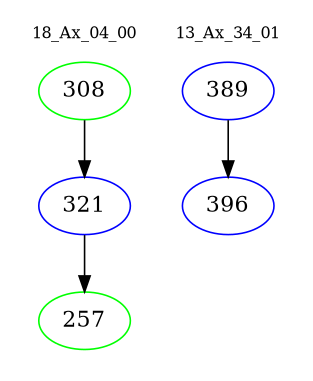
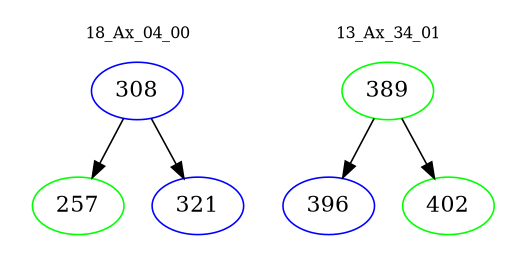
(85, 91) -> (137, 91)
(228, 91) -> (388, 91)
none -> (448, 206)
(85, 255) -> (112, 141)
